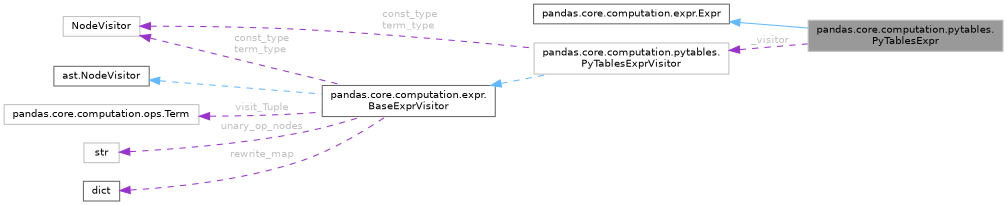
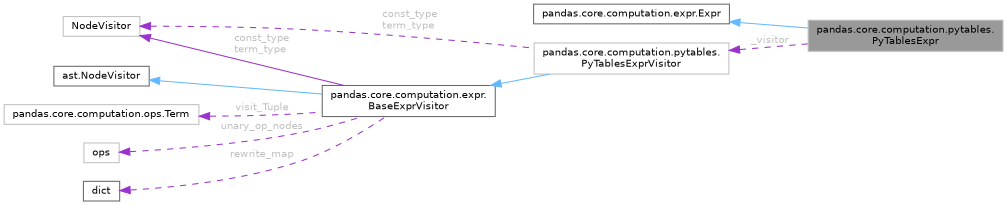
(247, 62) -> (247, 62)
(525, 79) -> (525, 79)
(241, 87) -> (241, 87)
(102, 153) -> (102, 153)
